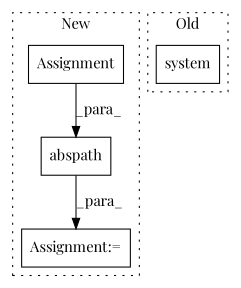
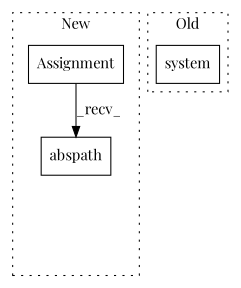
(99, 110) -> (99, 110)
(76, 248) -> none
